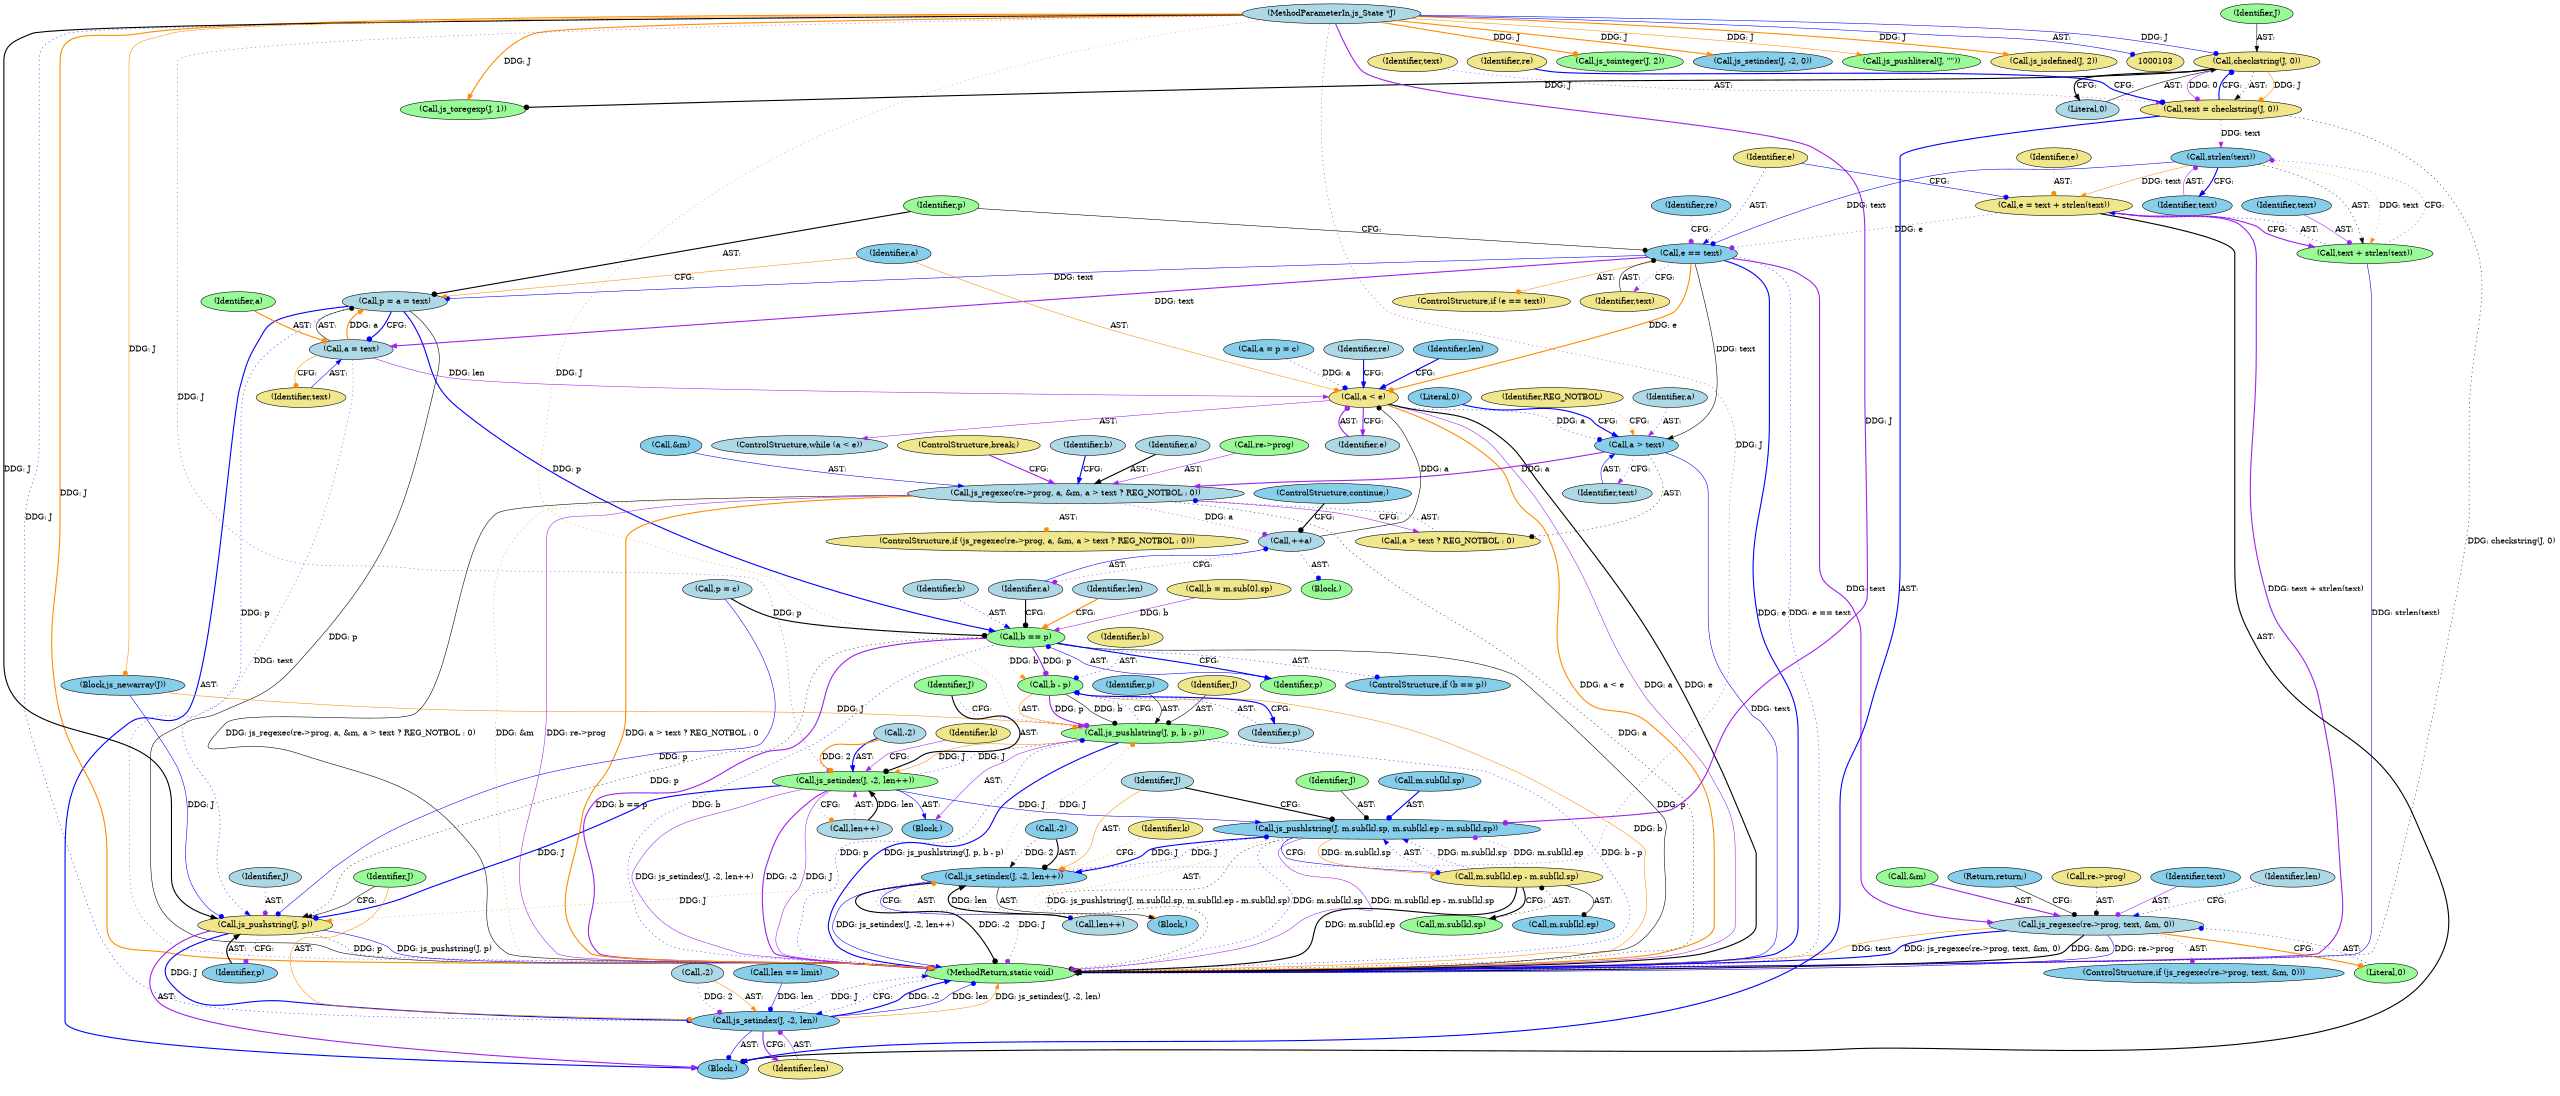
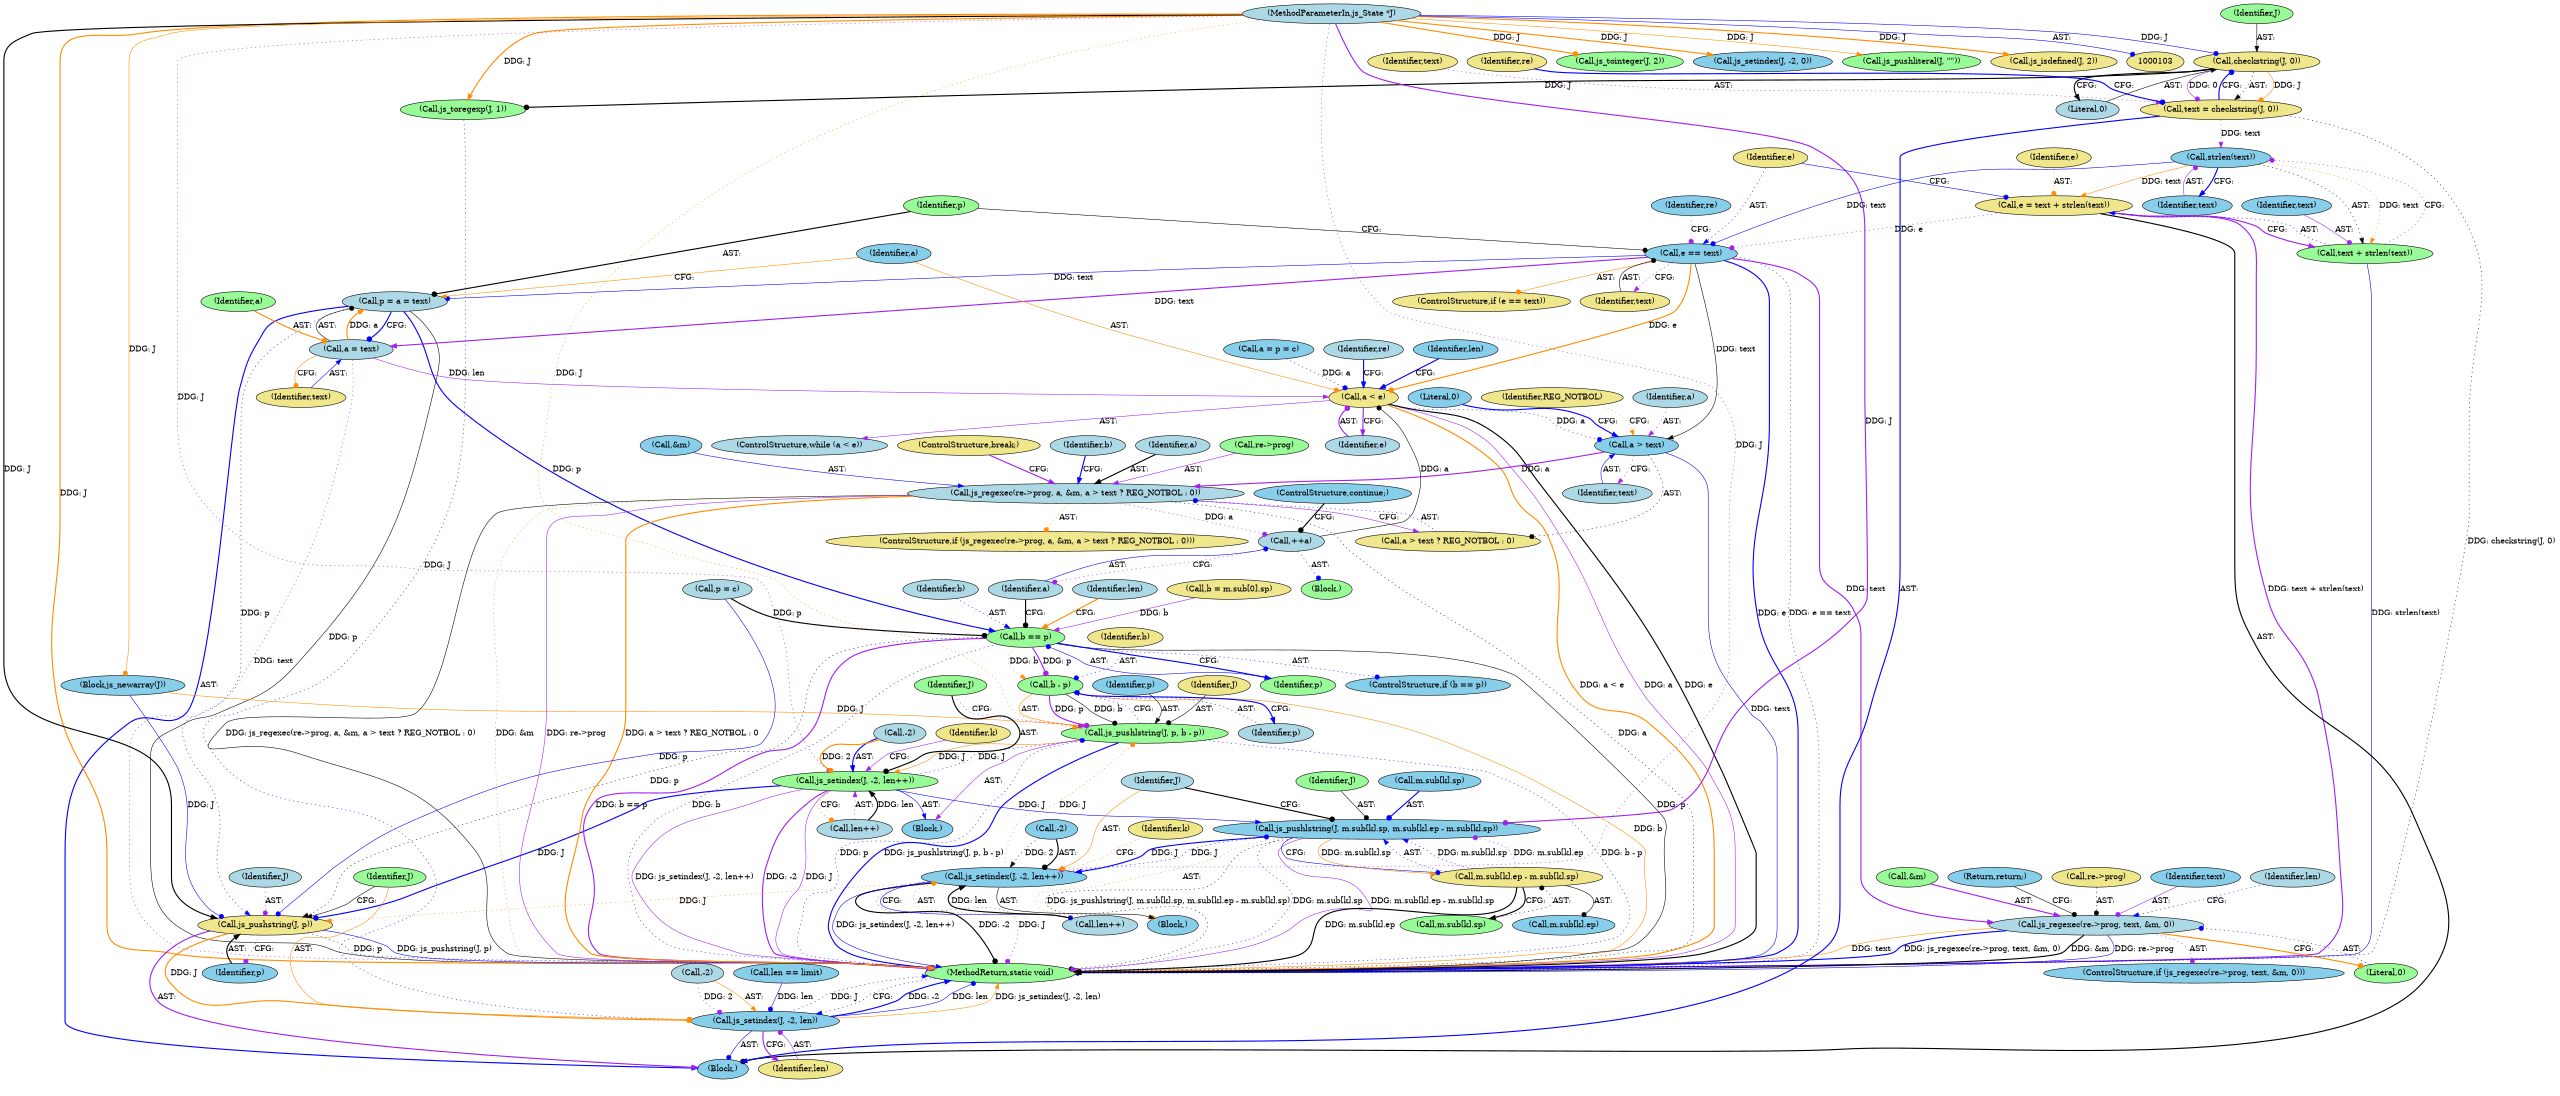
(39, 204) -> (238, 778)
(303, 1003) -> (303, 1003)
